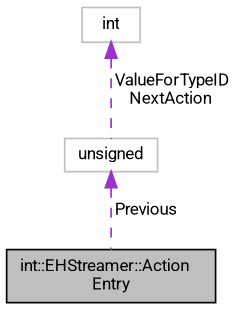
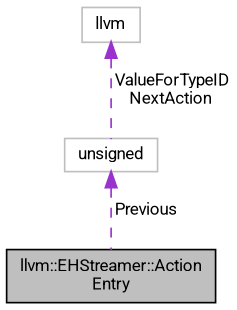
(111, 25) -> (111, 25)
(111, 276) -> (111, 276)
